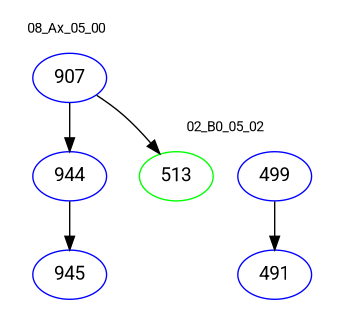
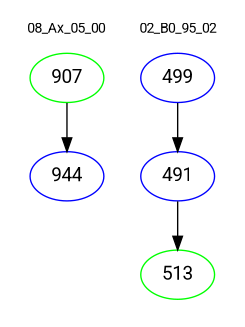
(70, 78) -> (67, 78)
(137, 128) -> (178, 219)
(226, 128) -> (178, 29)
(70, 275) -> none
